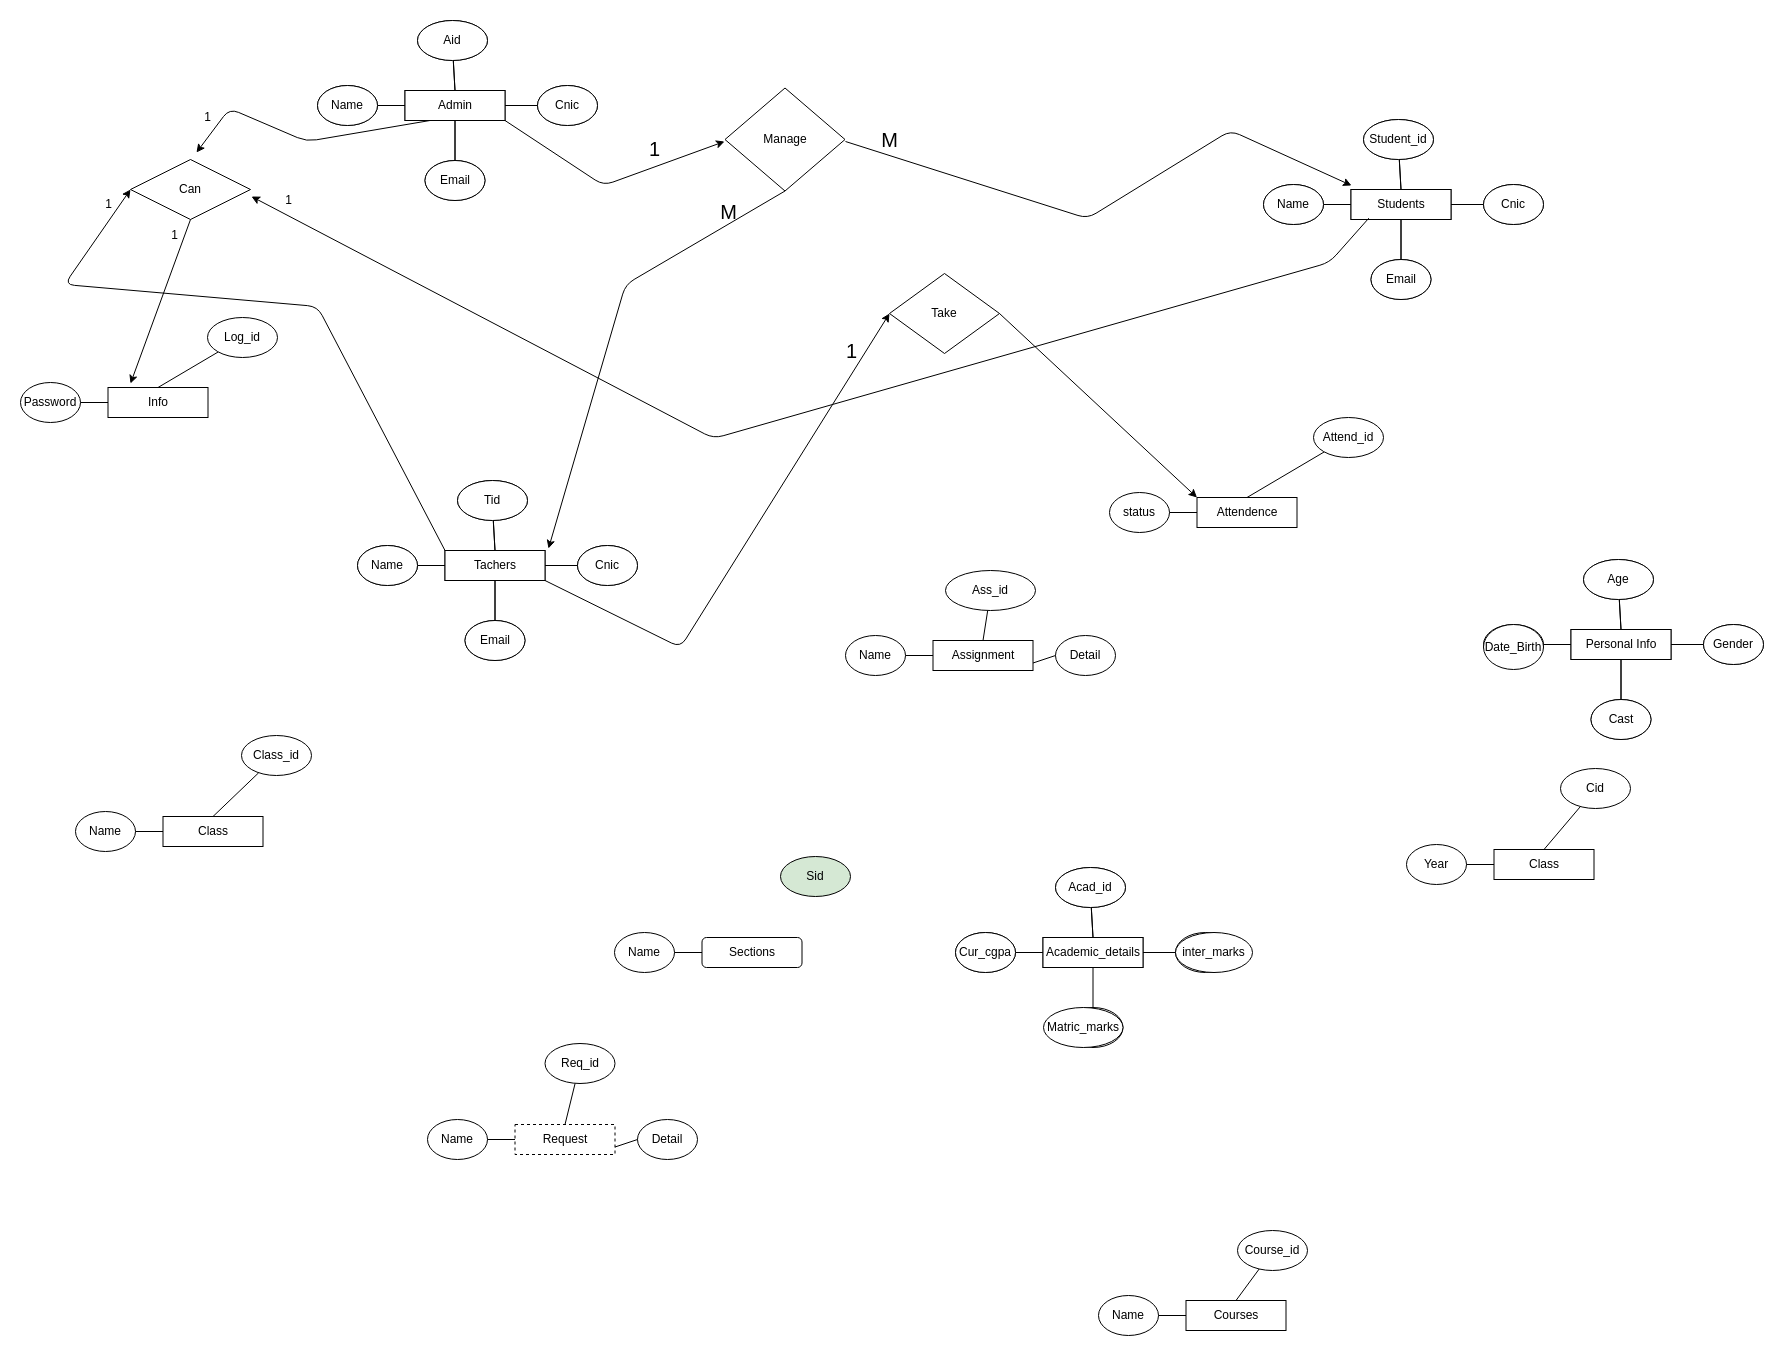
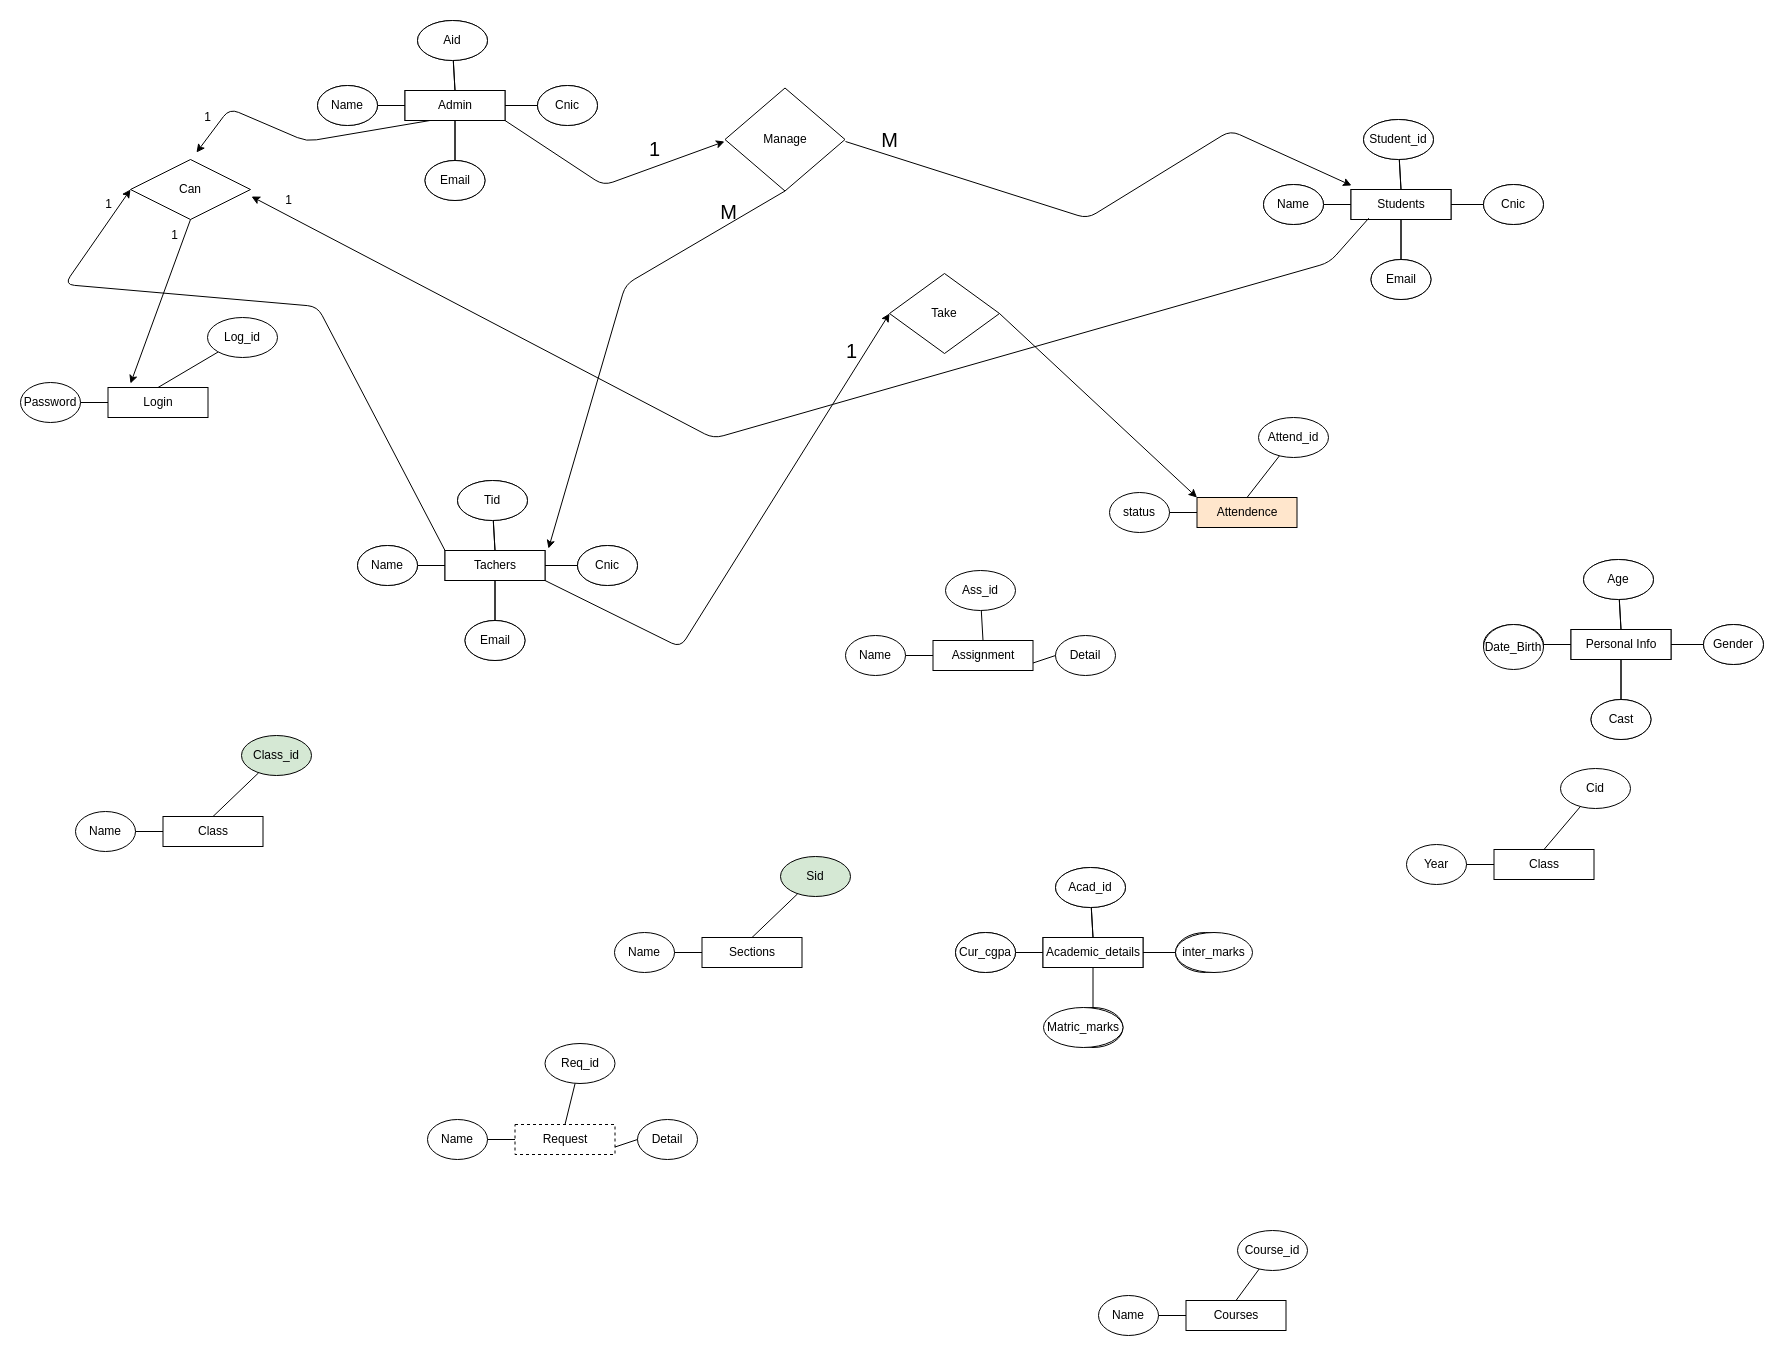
(159, 403) -> (159, 403)
(1349, 438) -> (1294, 438)
(1247, 513) -> (1247, 513)
(991, 591) -> (981, 591)
(277, 756) -> (277, 756)
none -> (774, 916)
(752, 953) -> (752, 953)
